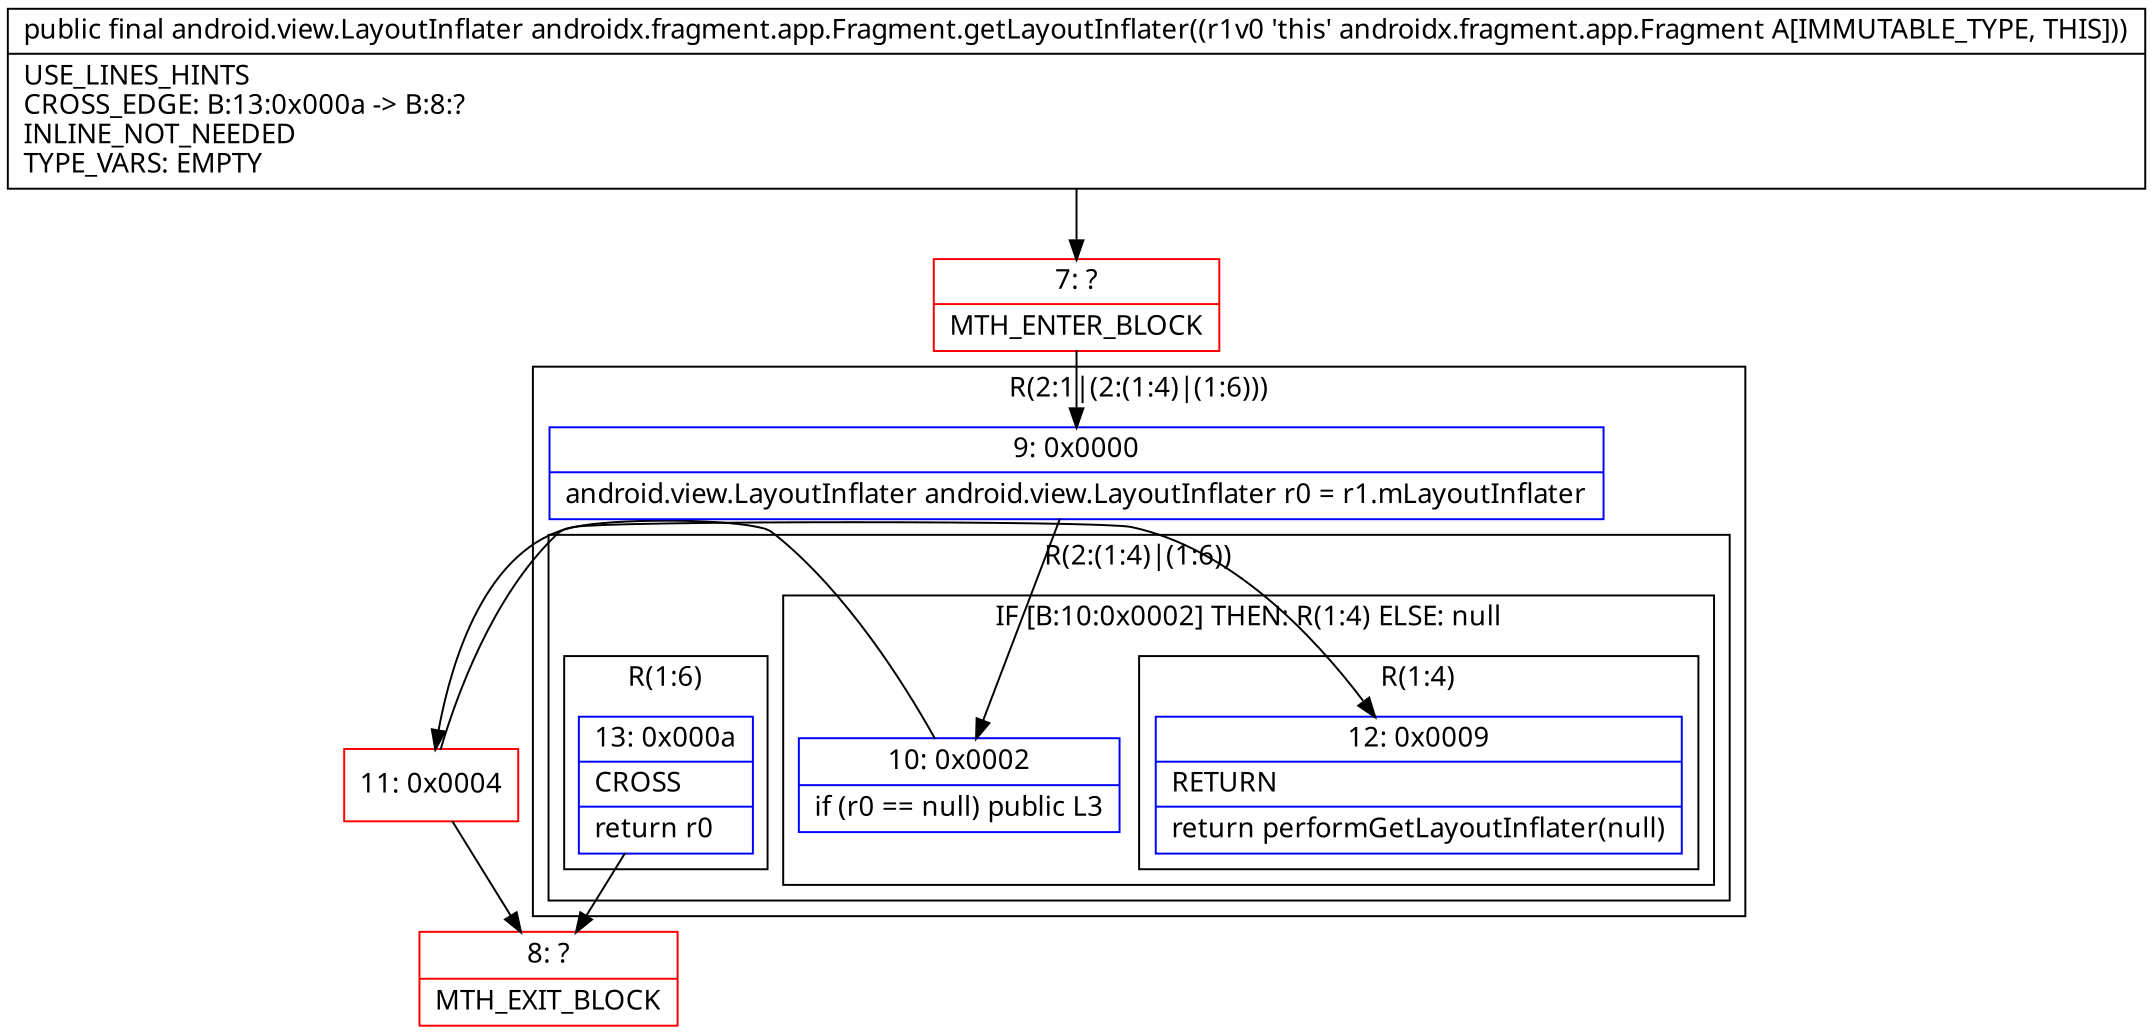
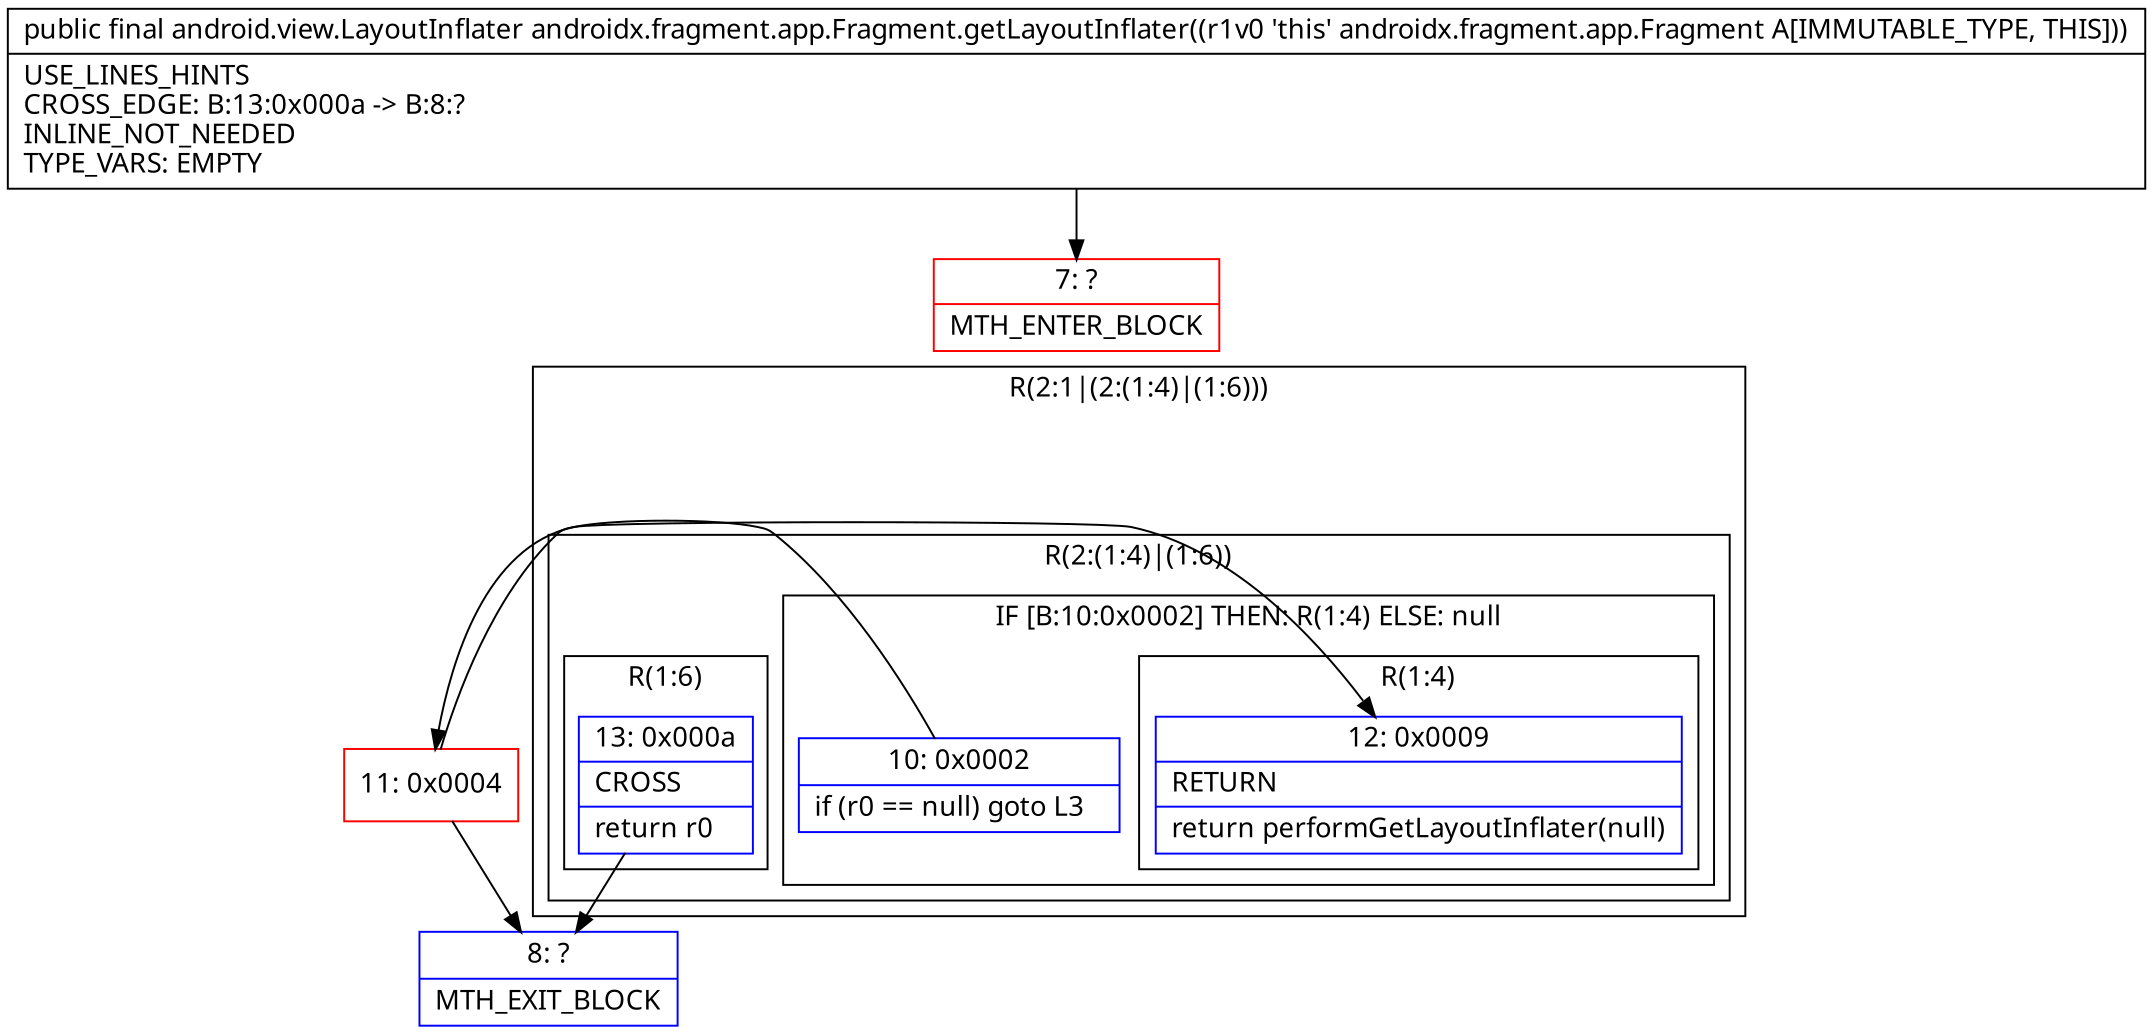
(1077, 473) -> none
(959, 808) -> (950, 808)
(549, 979) -> (549, 979)
